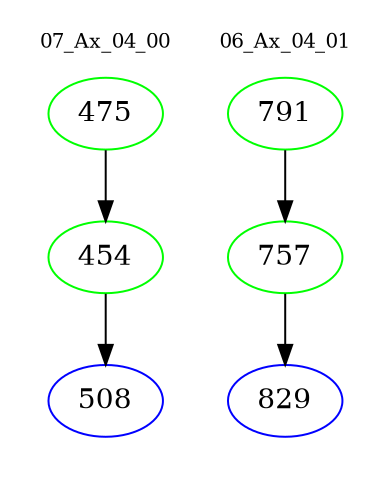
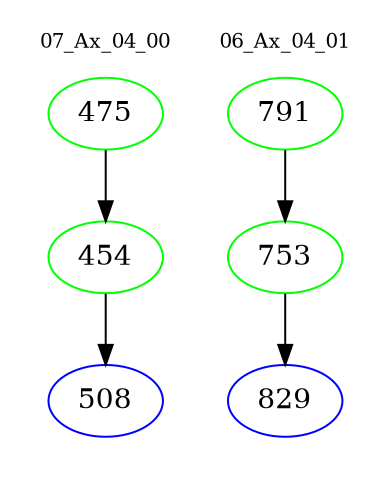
(285, 257) -> (285, 257)
